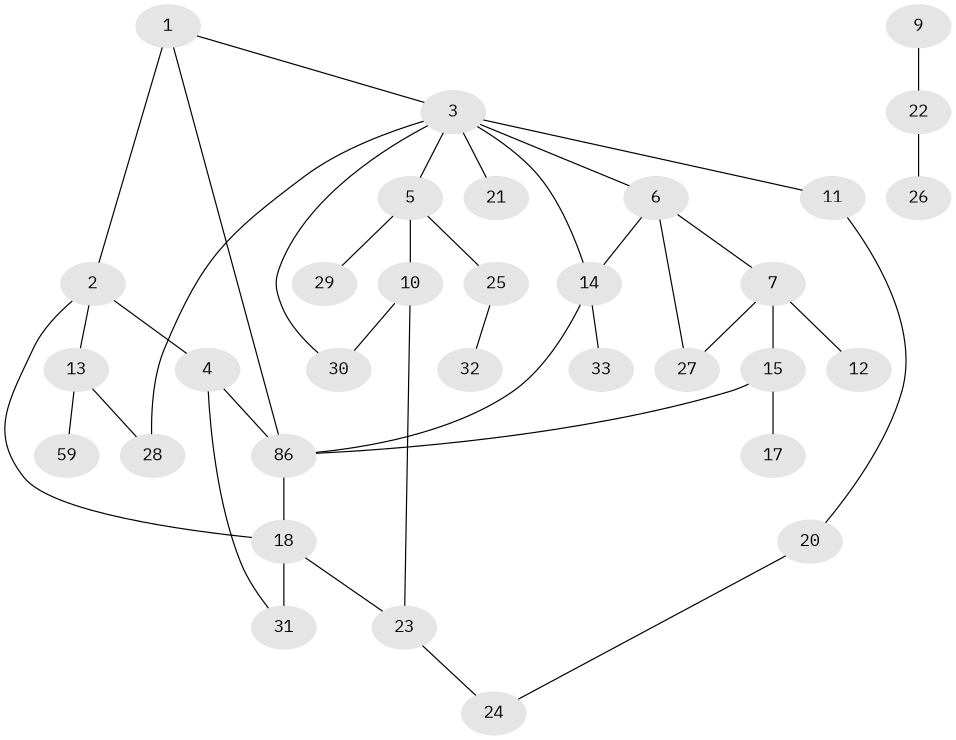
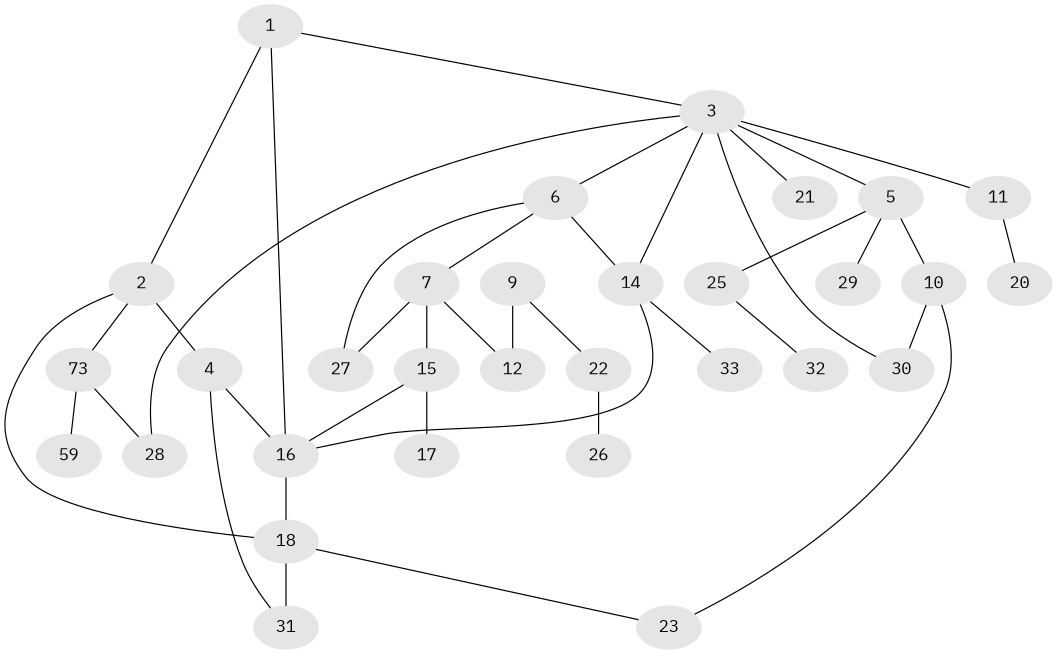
none -> (513, 327)
(76, 370) -> (78, 370)
(284, 456) -> (286, 456)
(494, 713) -> none
